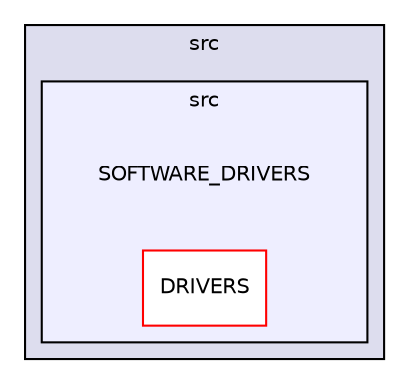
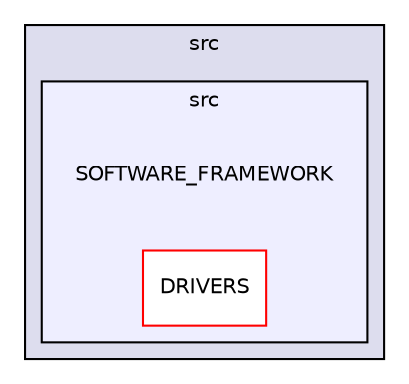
(205, 175) -> (205, 175)
